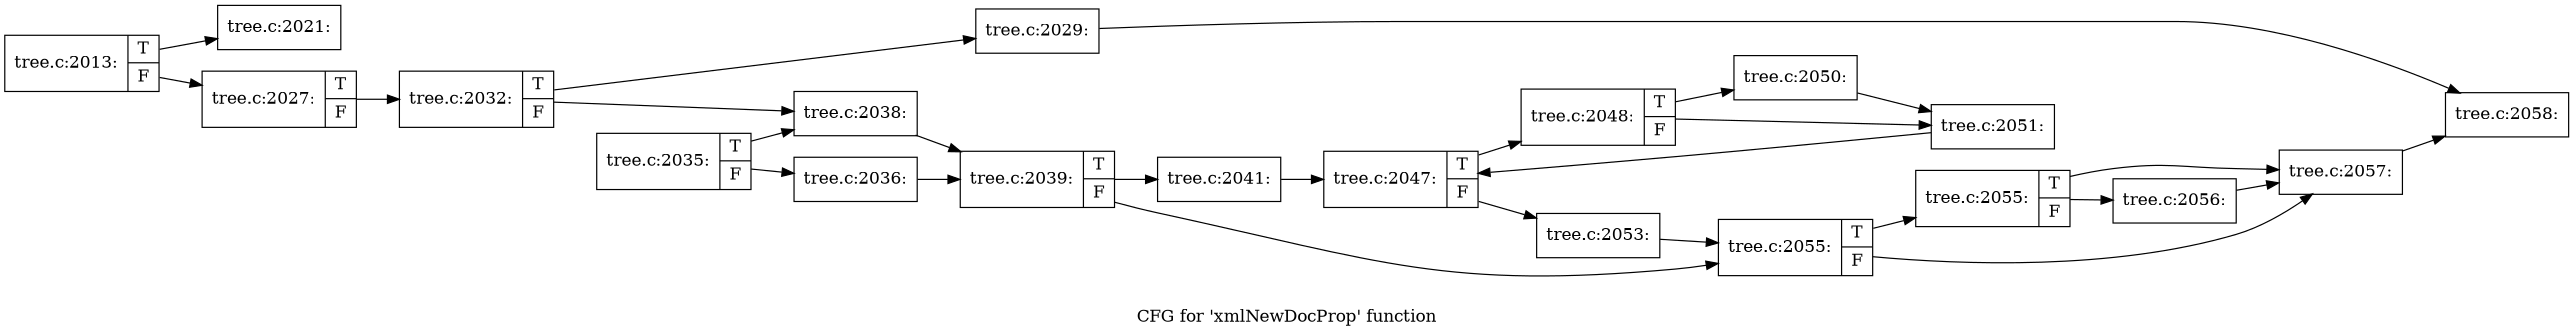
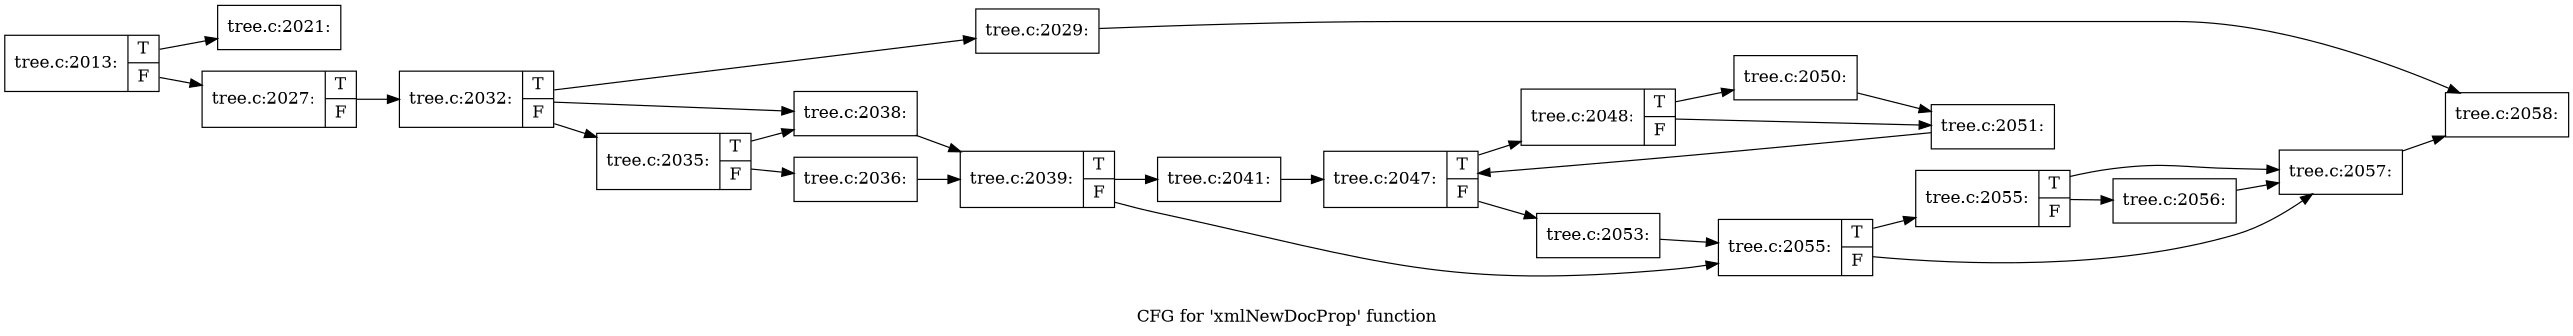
none -> (570, 129)
